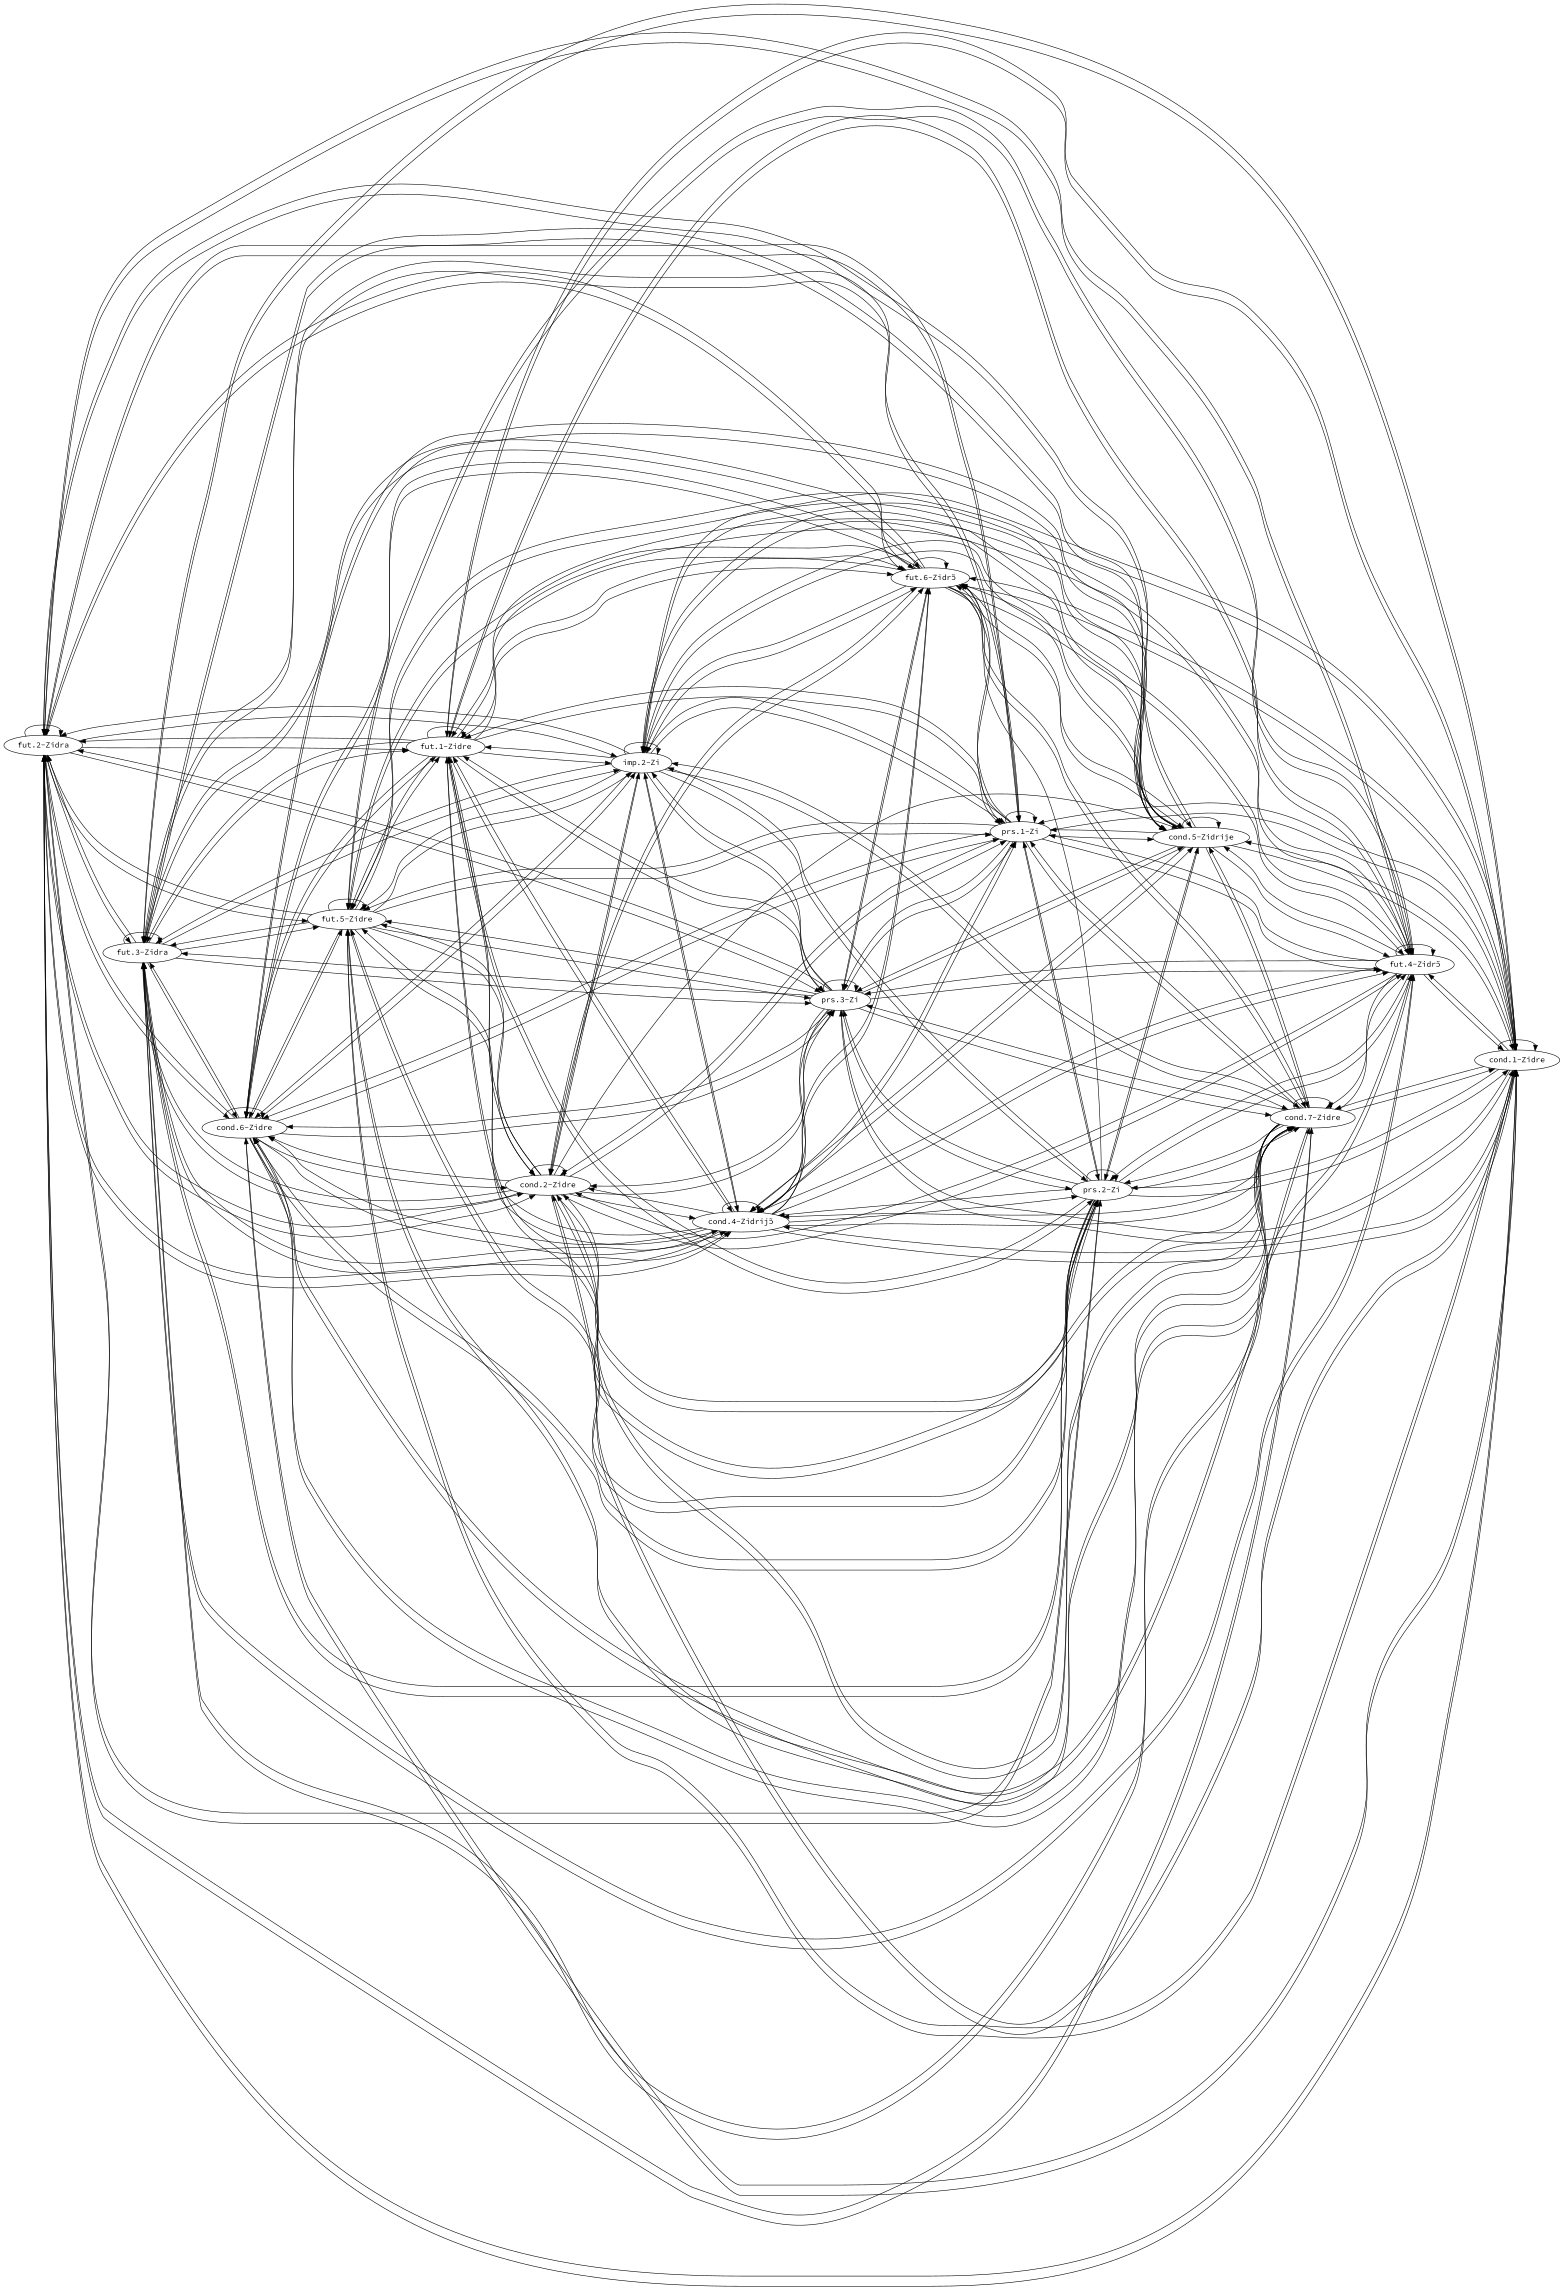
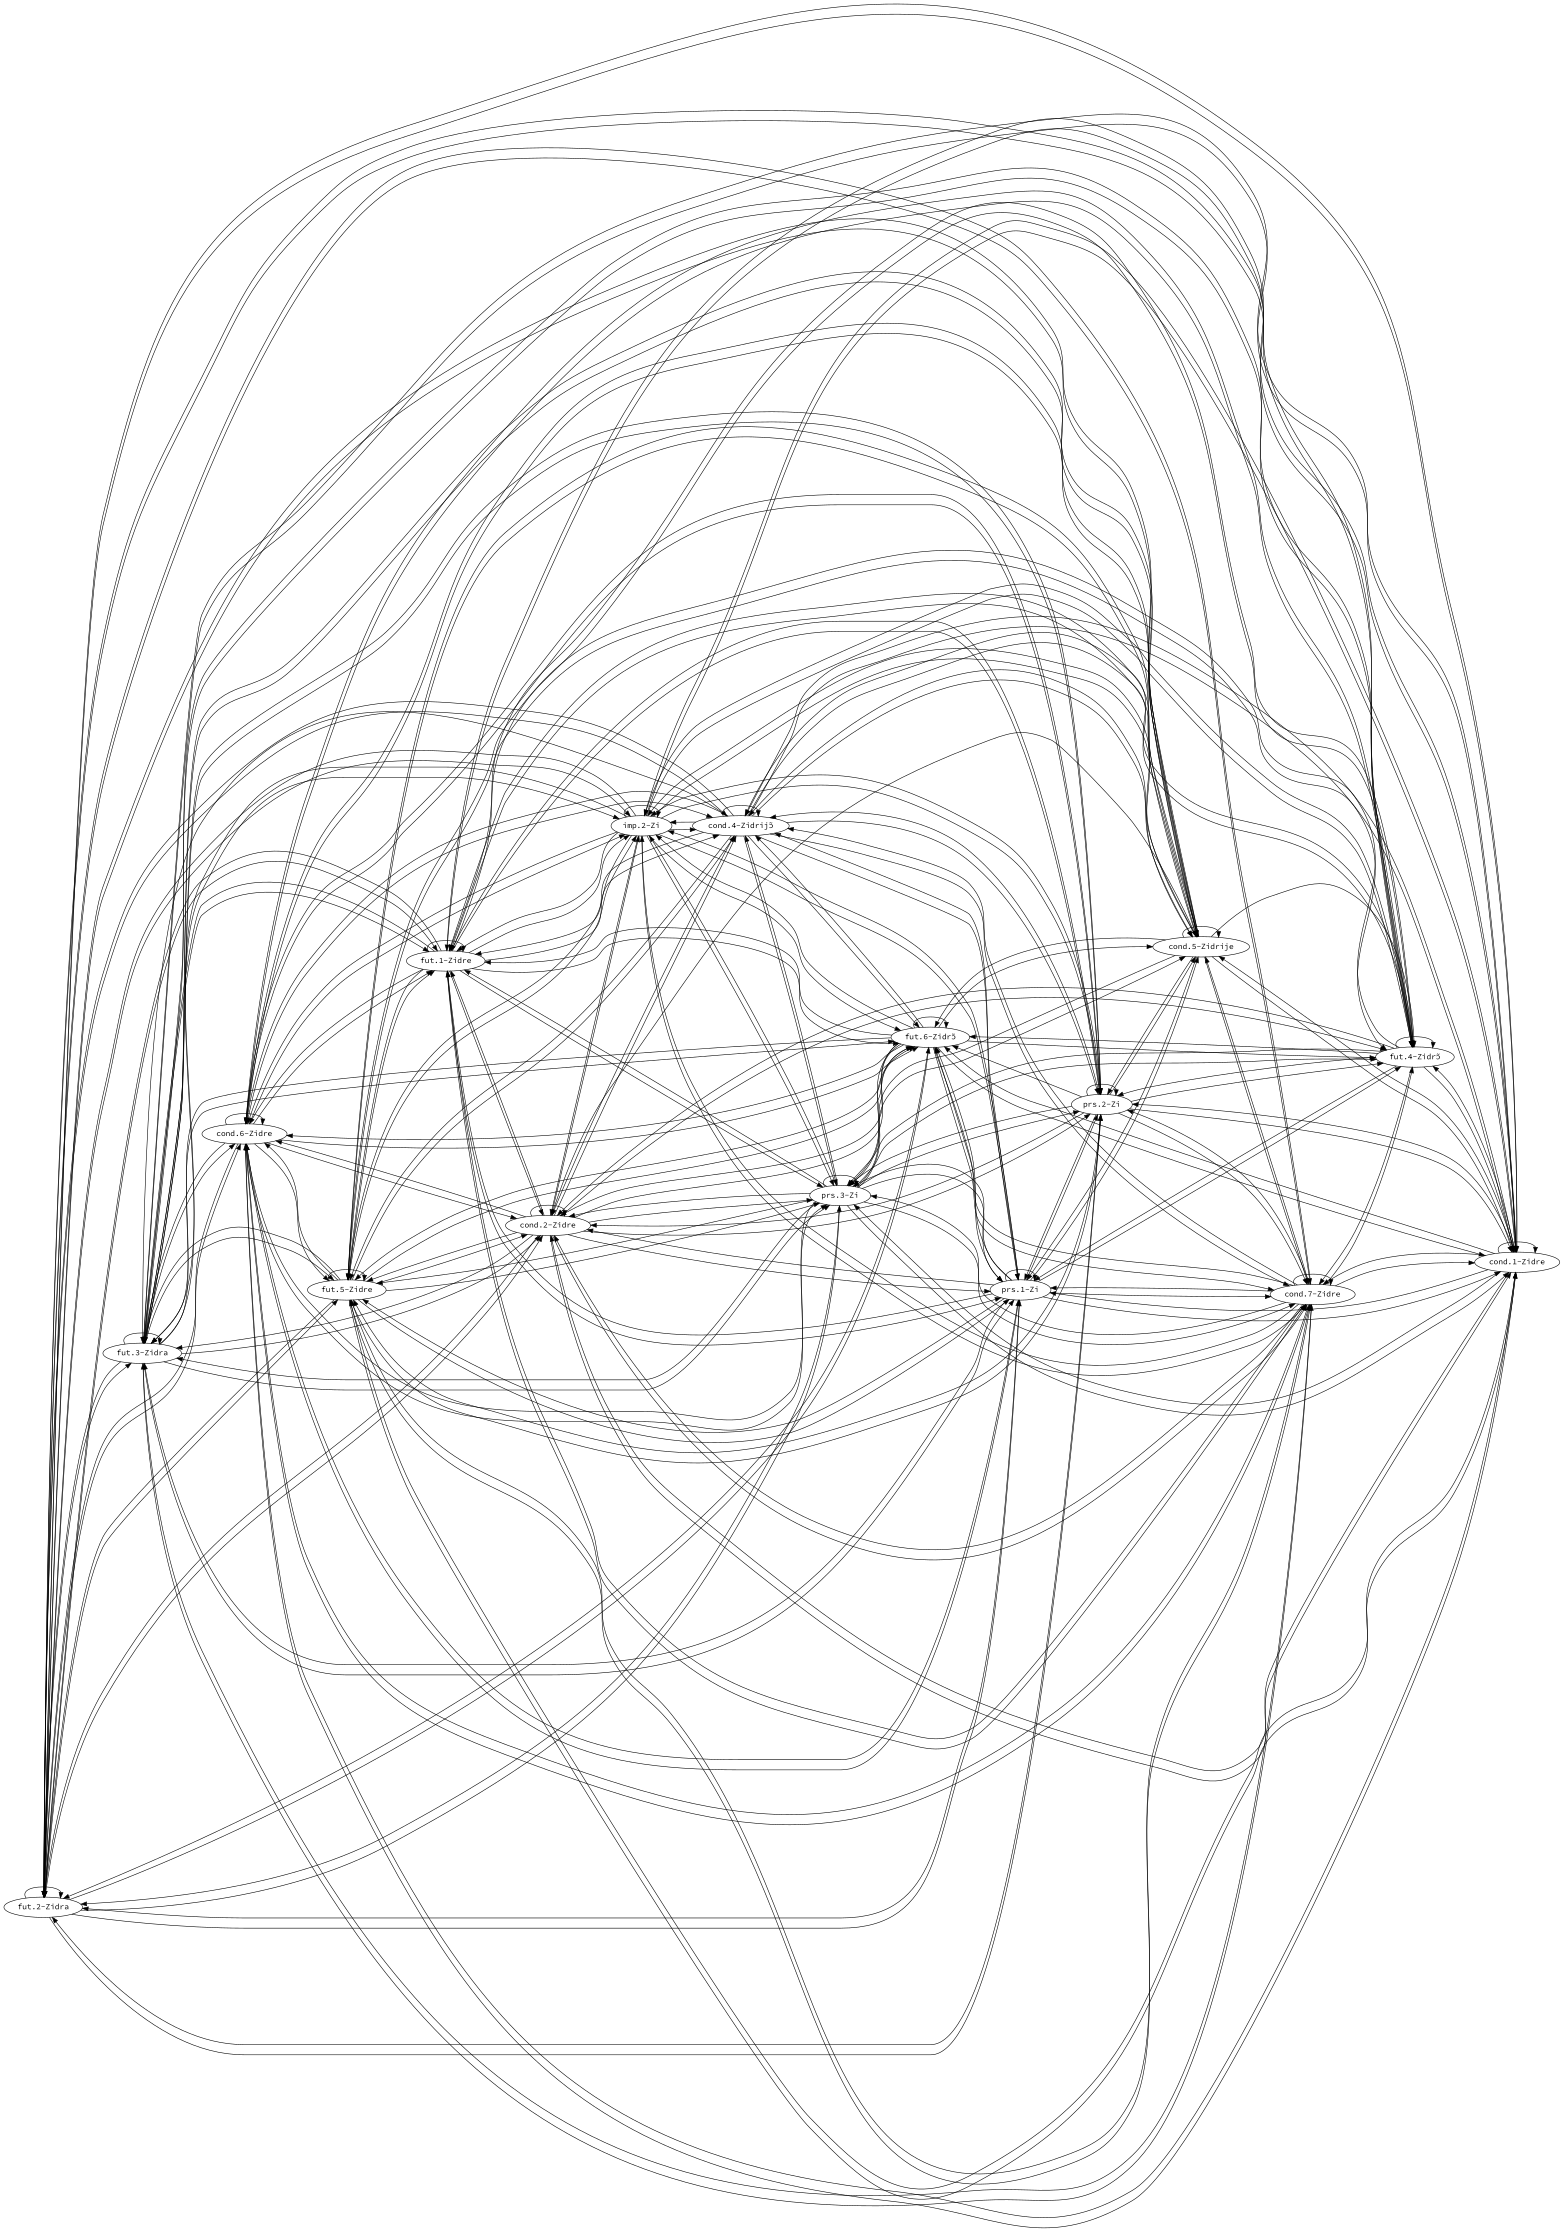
(1308, 914) -> none
(334, 1270) -> none
